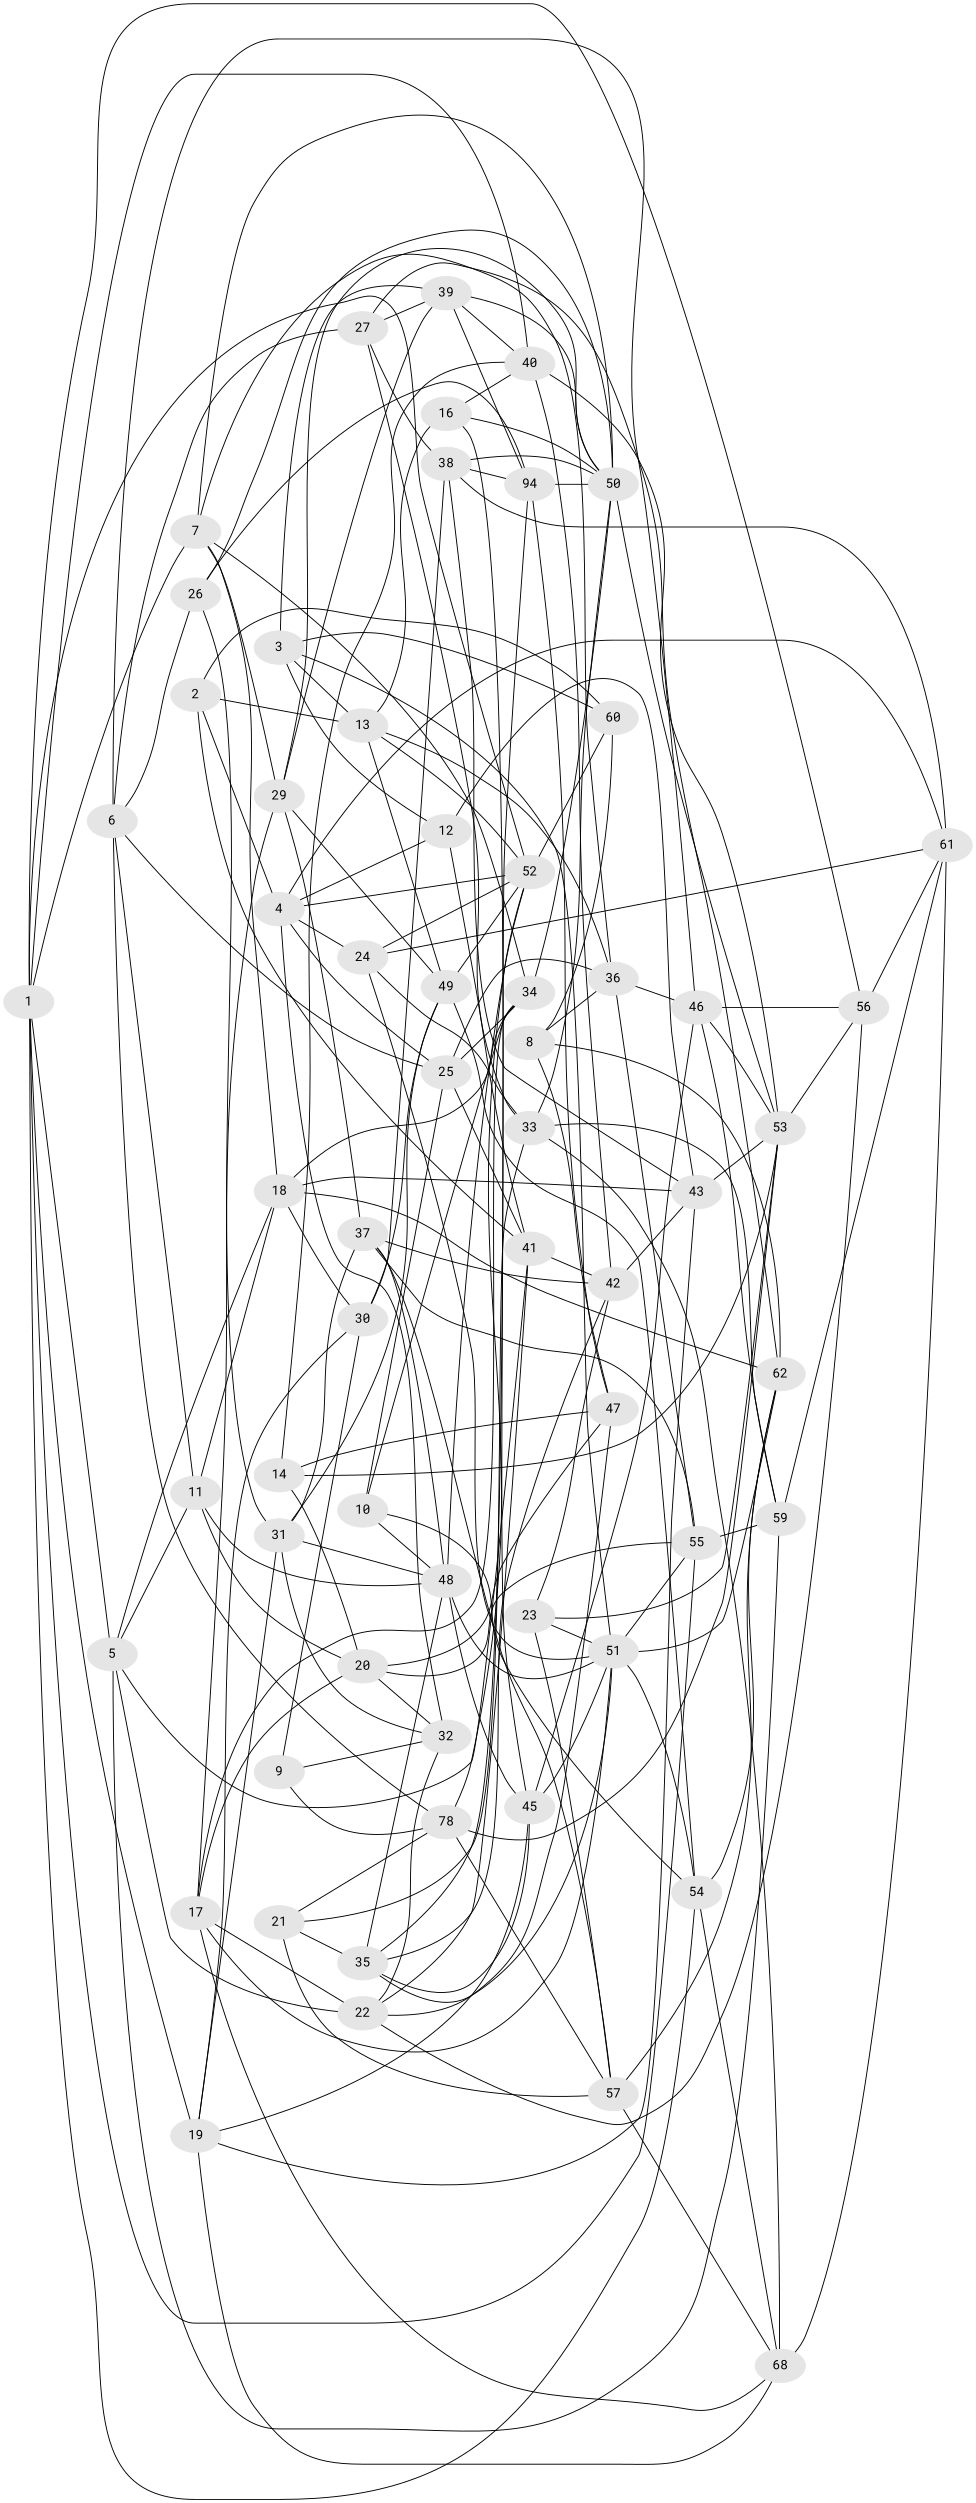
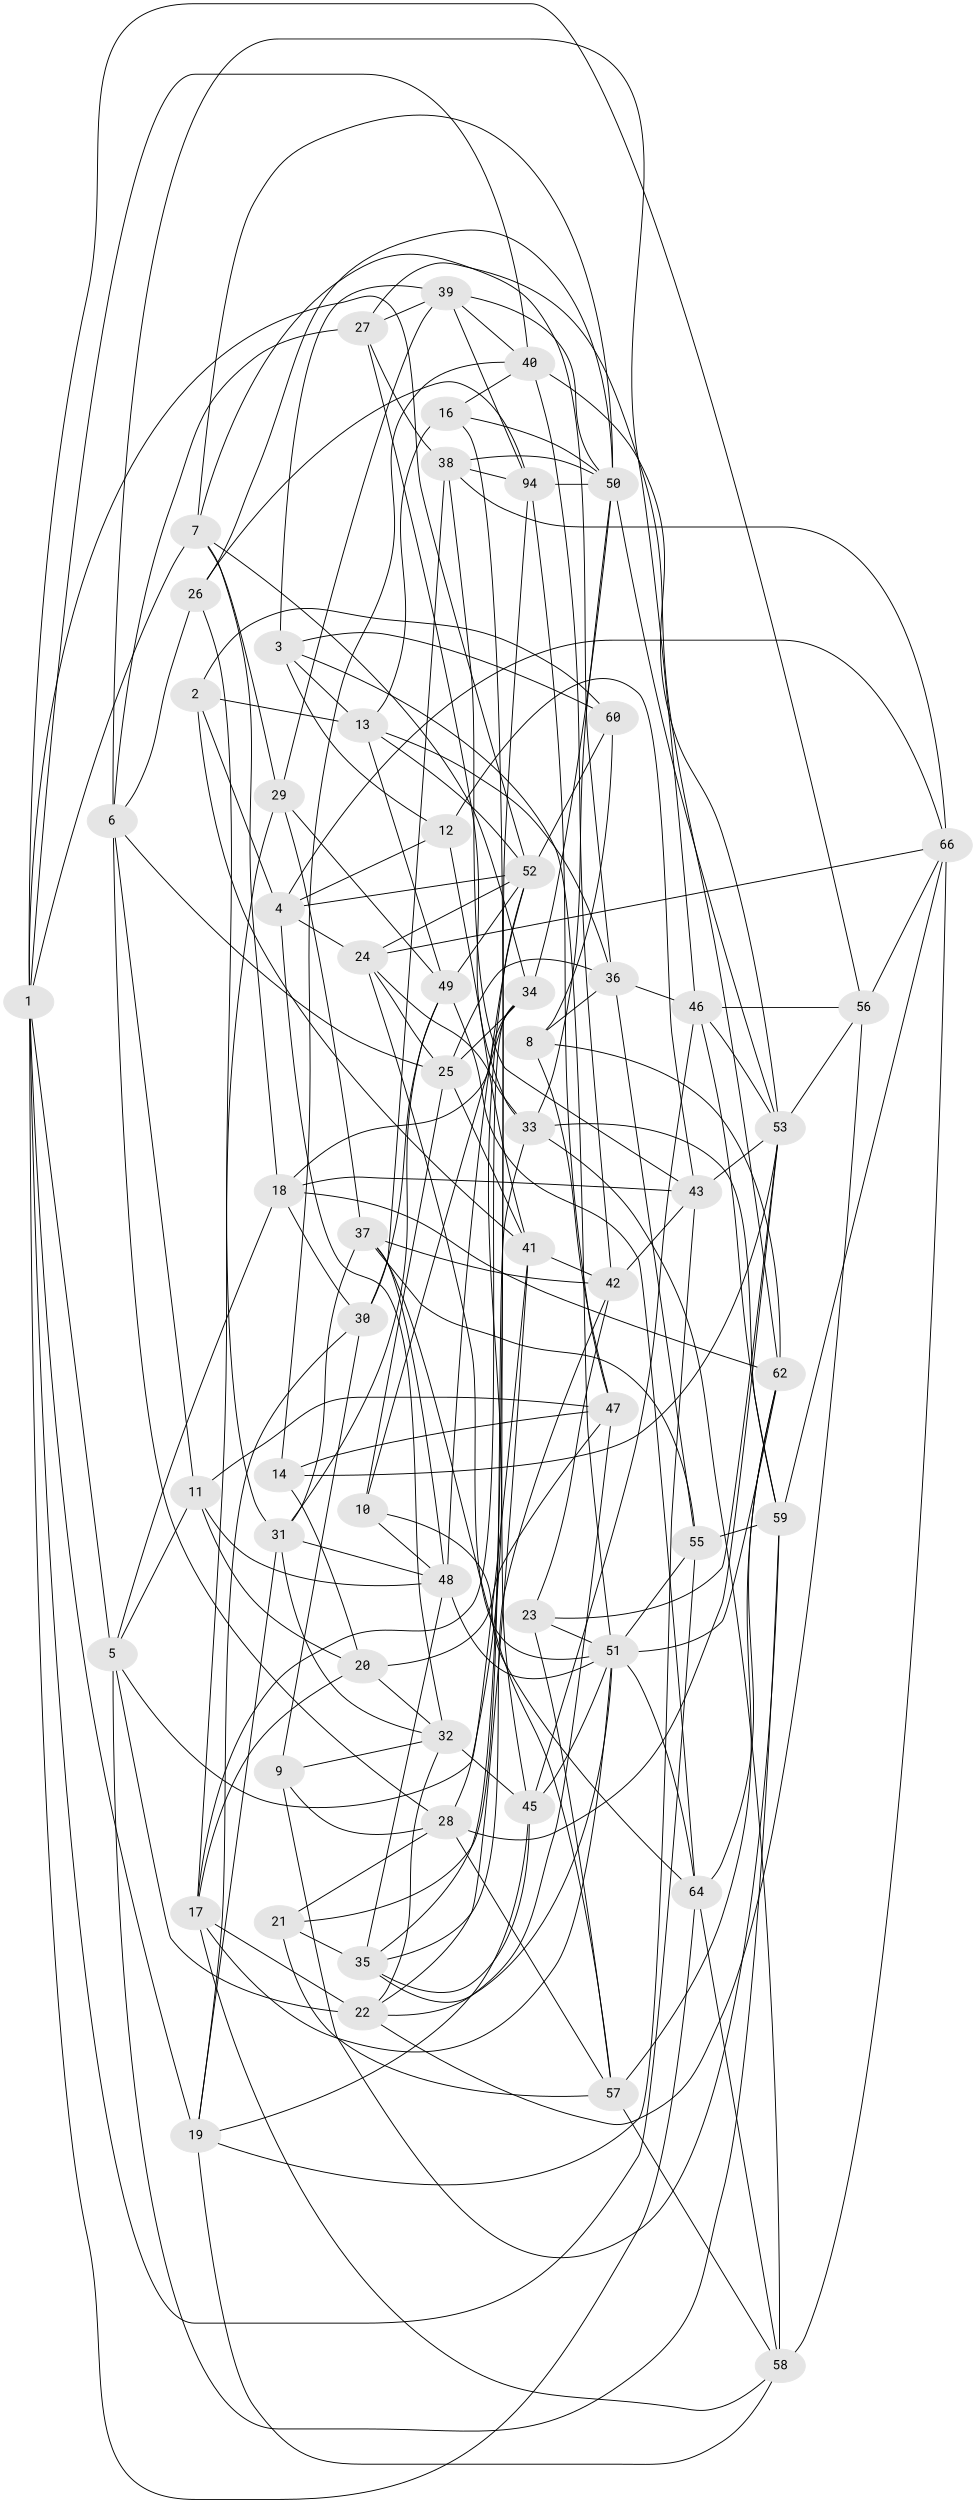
(319, 351) -> none
(947, 845) -> (947, 845)
(354, 998) -> (400, 1011)
(238, 1342) -> (378, 1397)
(515, 1584) -> none
(473, 1699) -> (479, 1764)
(446, 1822) -> (446, 1822)
(697, 1893) -> (697, 1893)
none -> (657, 2208)
(780, 2366) -> (780, 2366)
